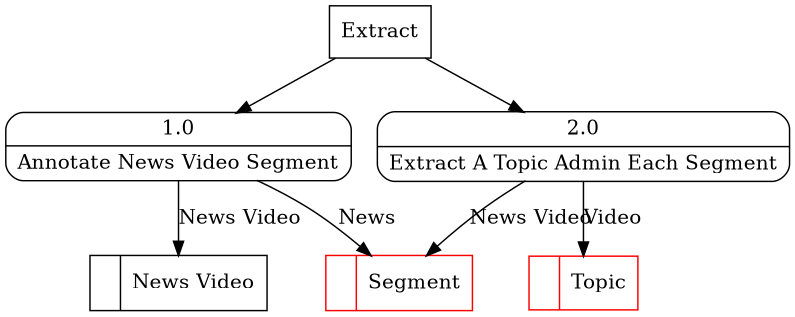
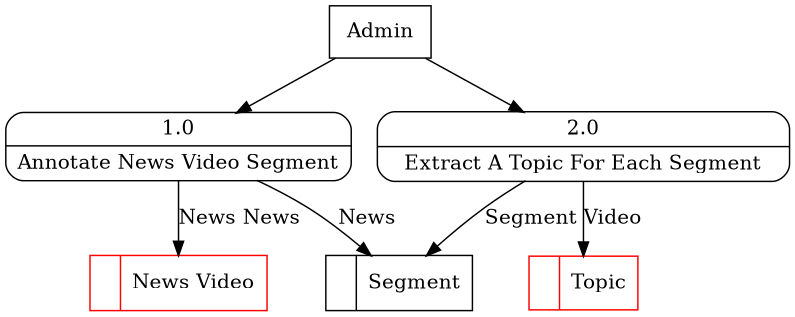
(380, 32) -> (380, 32)
(583, 163) -> (583, 163)
(240, 218) -> (240, 218)
(531, 218) -> (531, 218)
(179, 283) -> (179, 283)
(399, 283) -> (399, 283)
